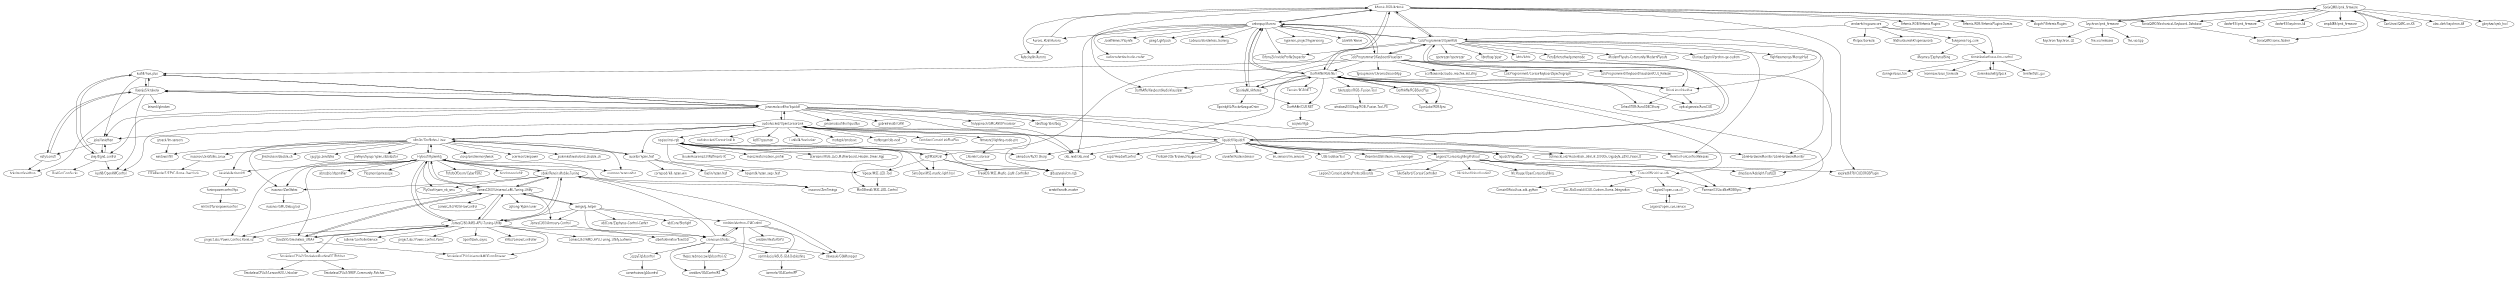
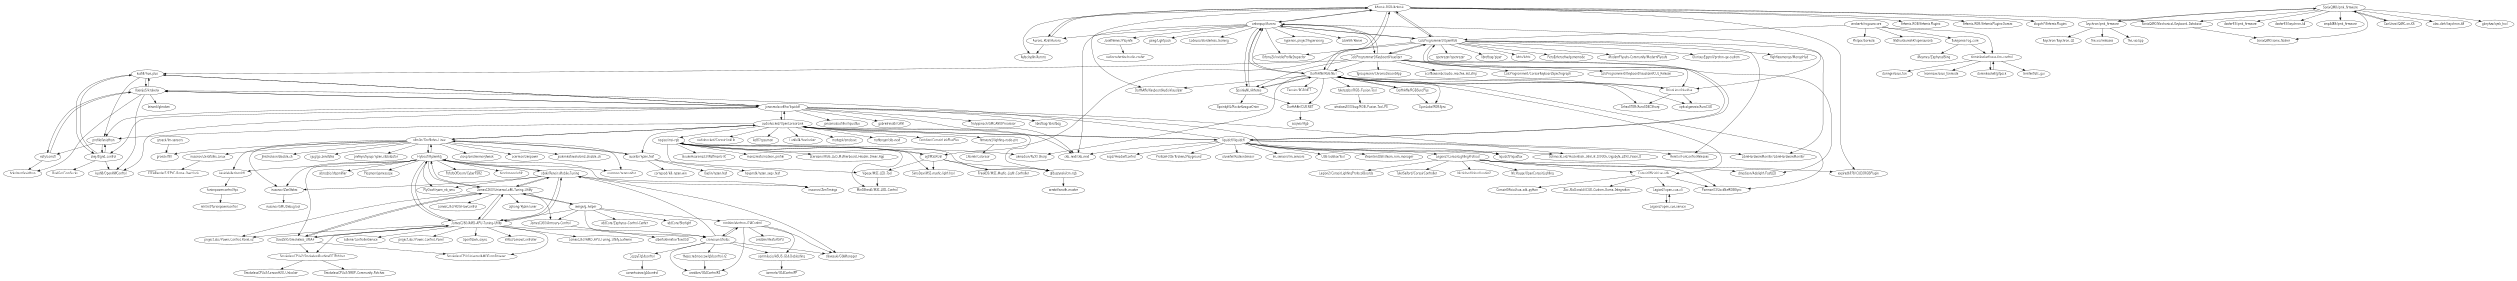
none -> (1206, 10)
(1159, 27) -> (1121, 48)
(104, 140) -> (104, 140)
(165, 157) -> (165, 157)
(309, 165) -> none
